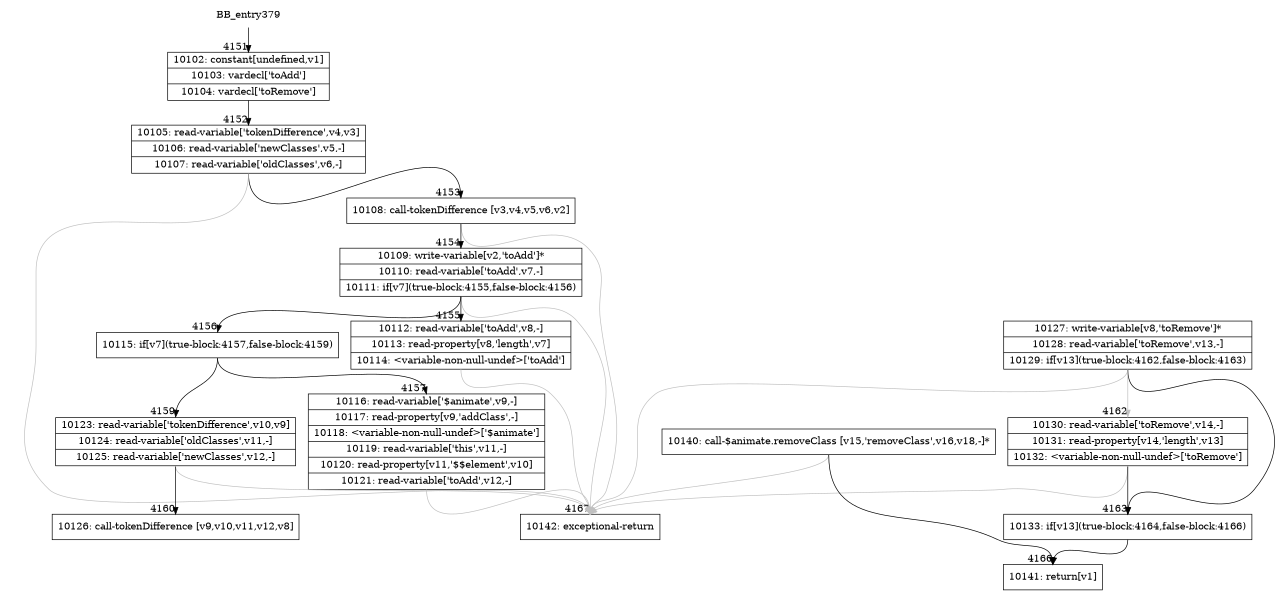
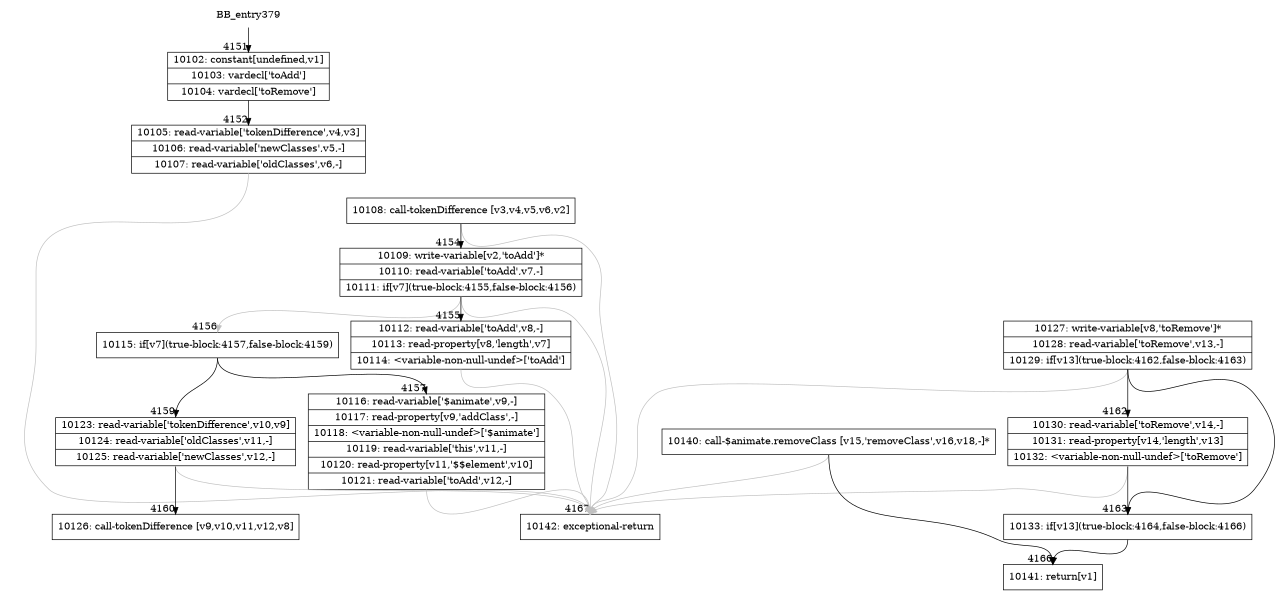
(351, 187) -> none
(343, 314) -> (343, 314)
(1128, 390) -> (1128, 390)
